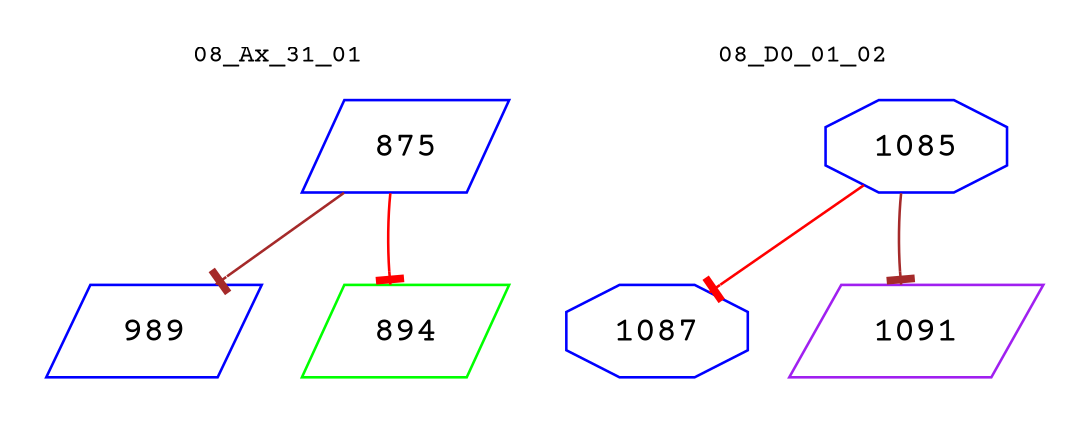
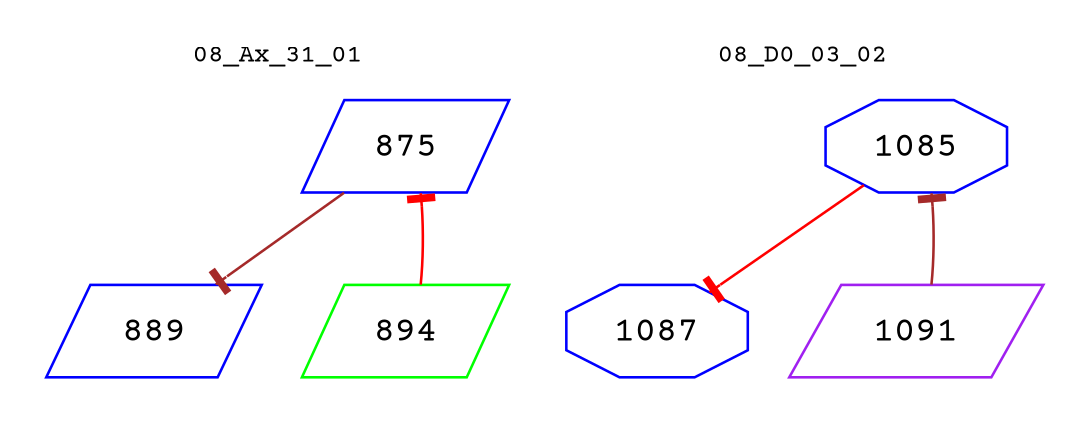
(803, 55) -> (803, 55)
(388, 233) -> (423, 245)
(899, 233) -> (934, 245)
(154, 331) -> (154, 331)
